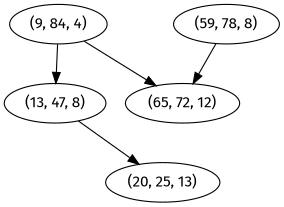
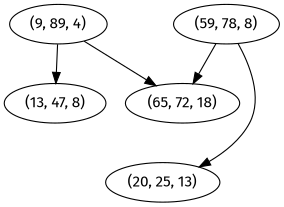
(58, 24) -> (58, 24)
(183, 103) -> (183, 103)
(104, 139) -> (254, 110)
